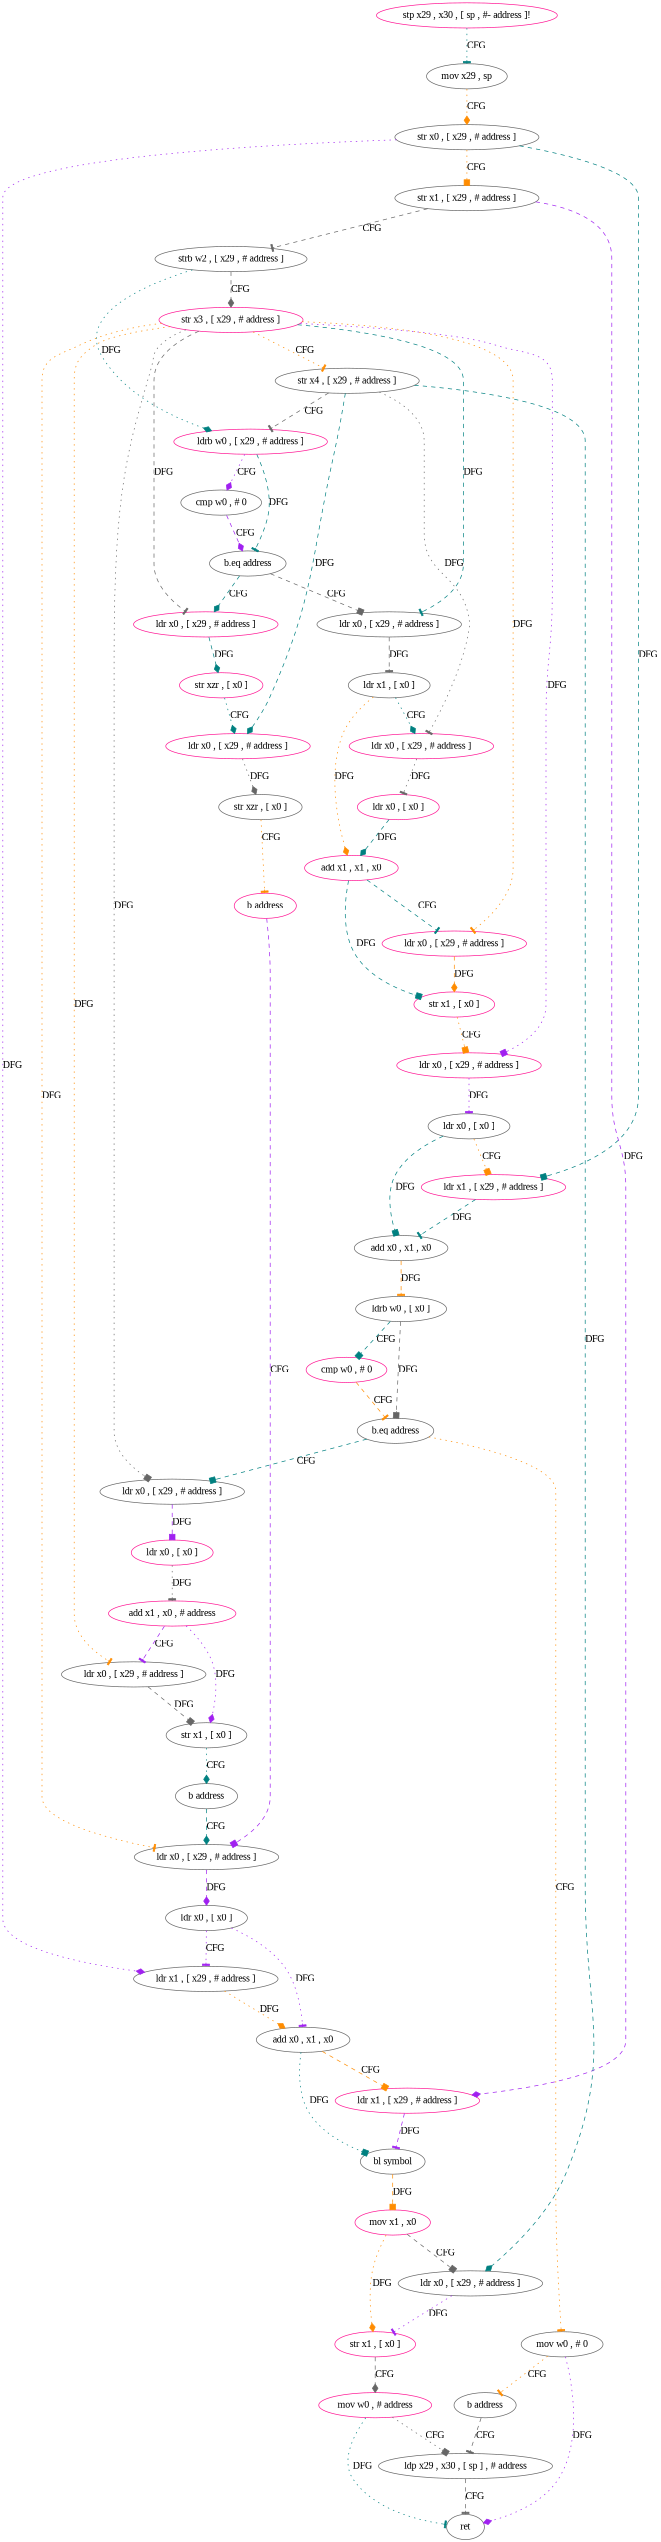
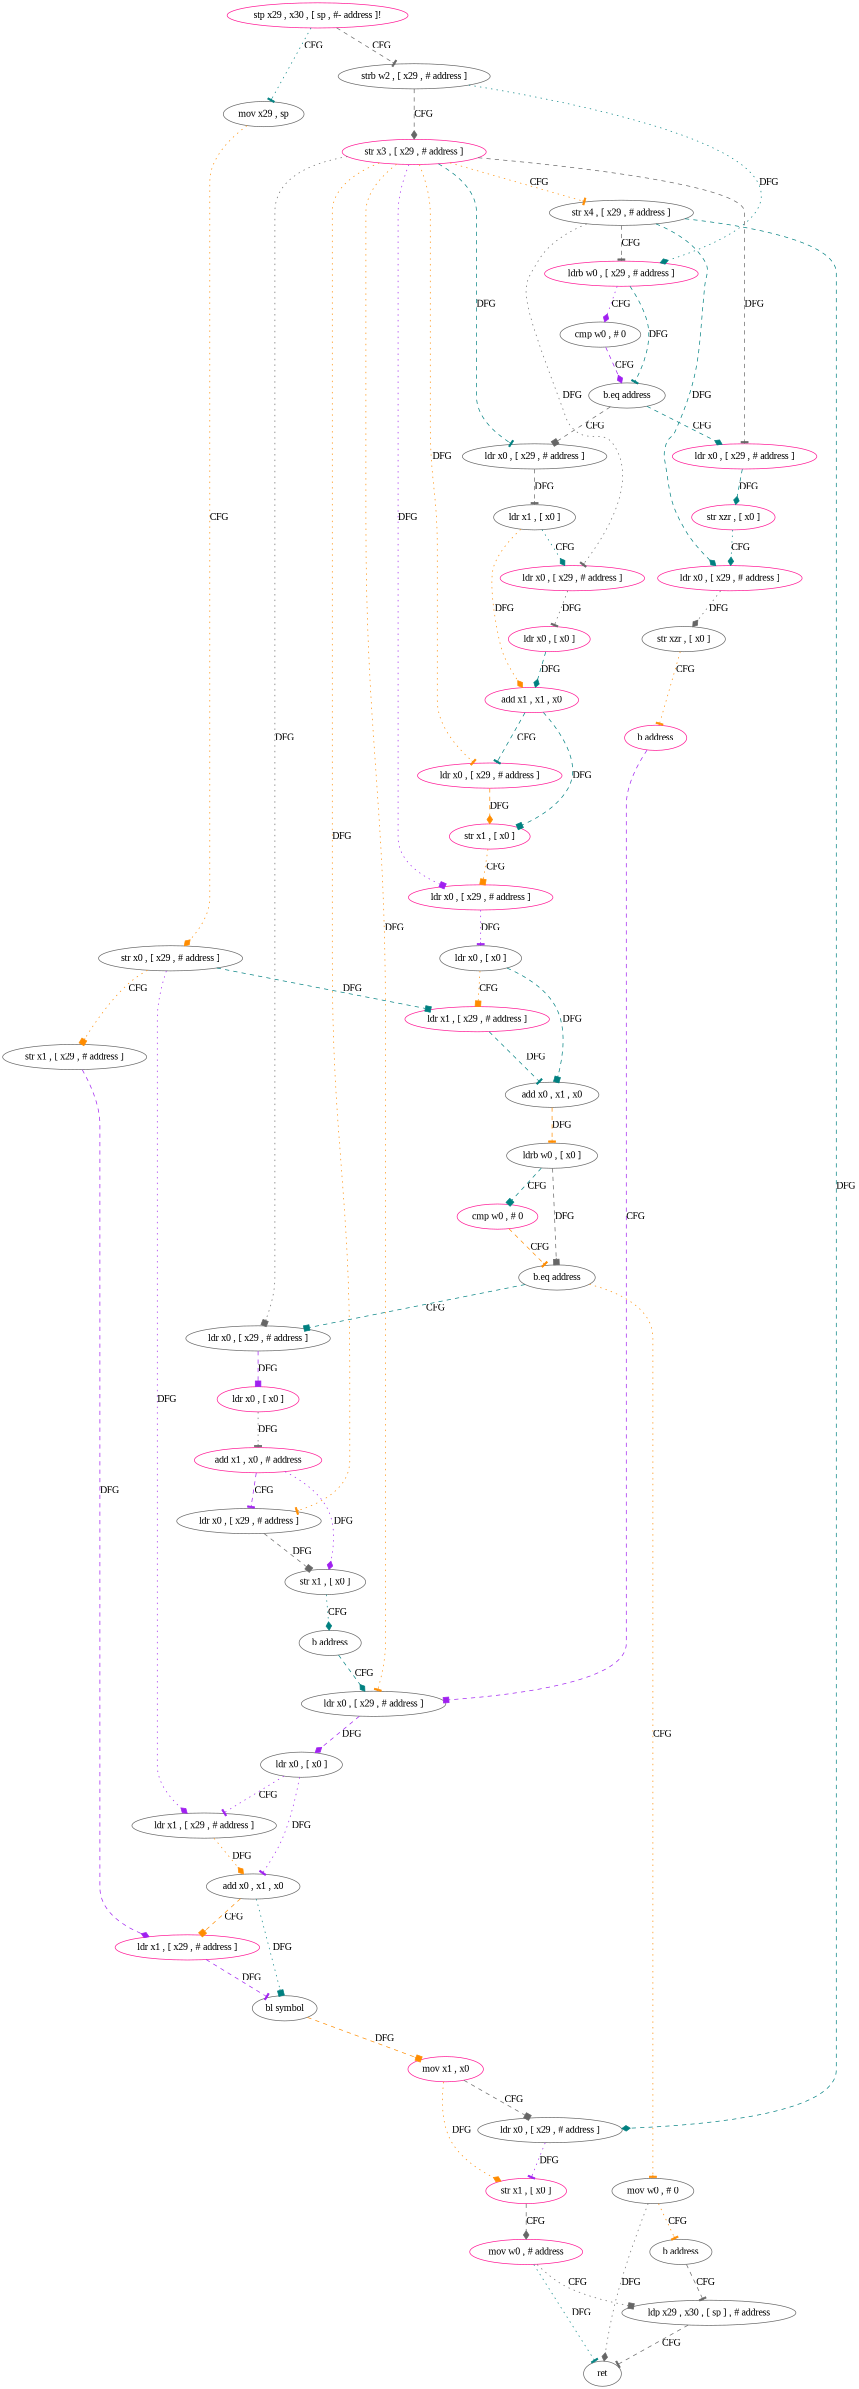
(351, 228) -> (365, 45)
(568, 2458) -> (622, 2277)
